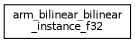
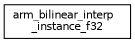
(67, 22) -> (67, 22)
